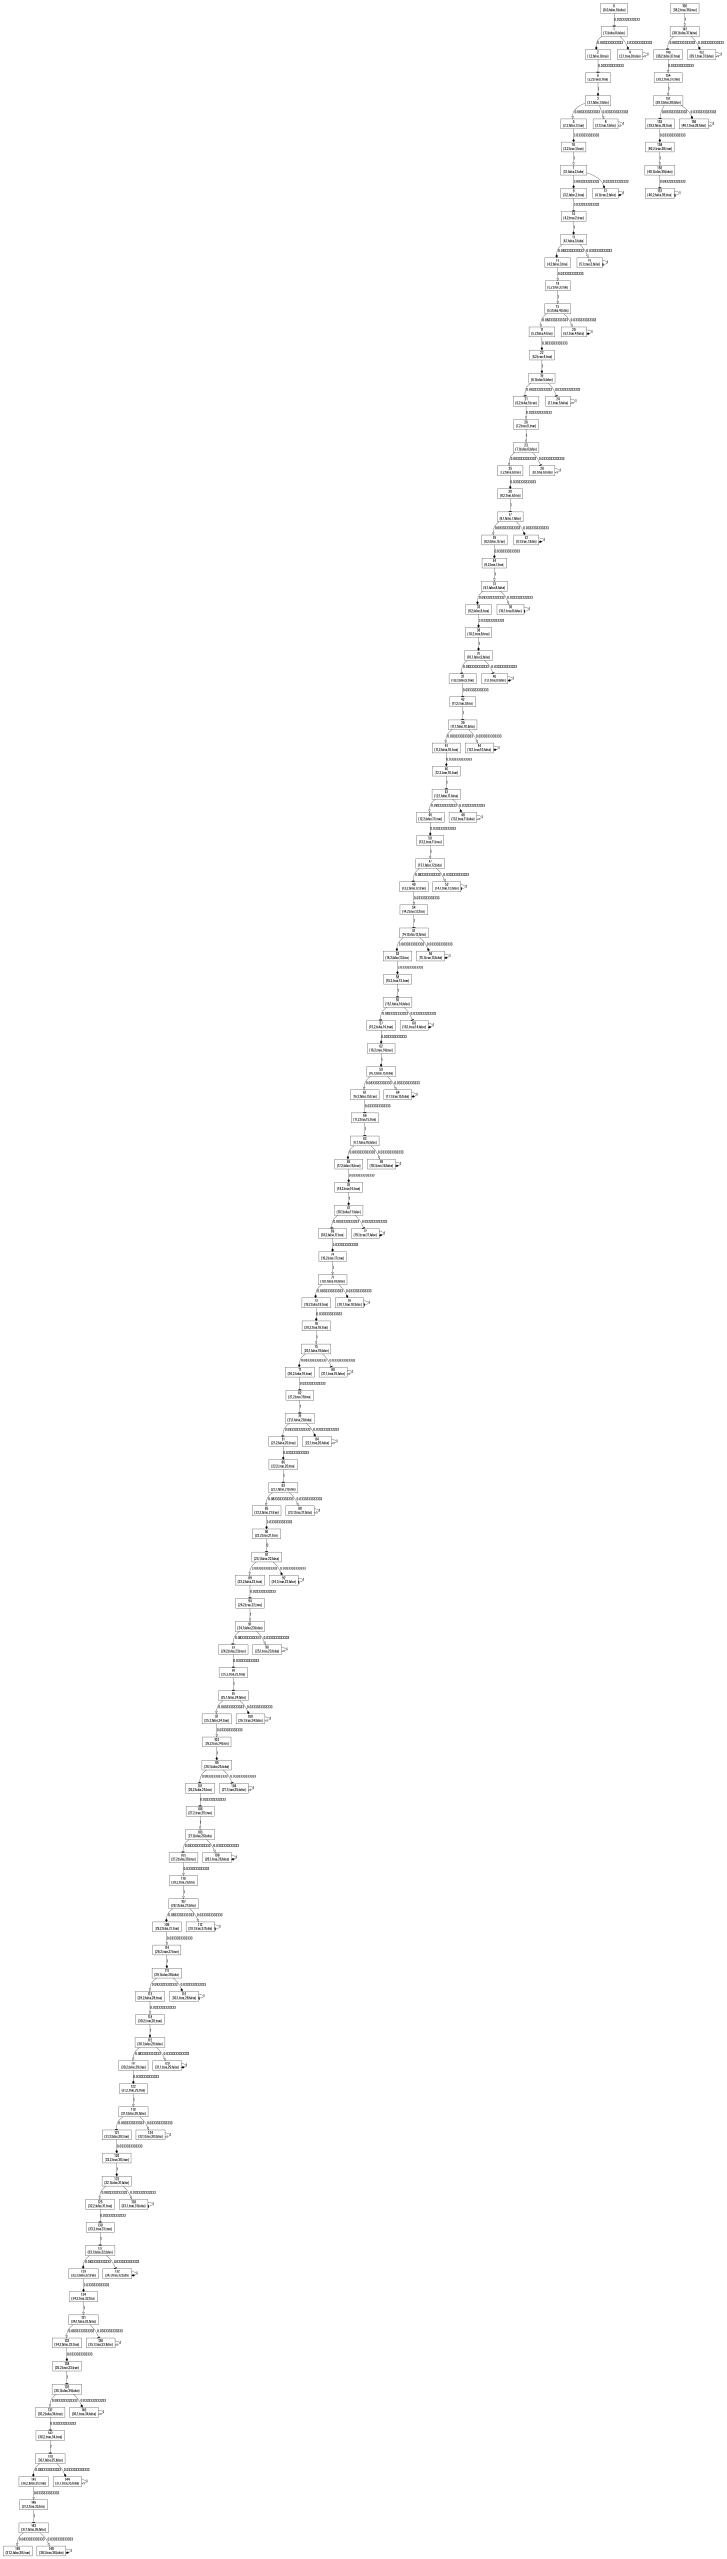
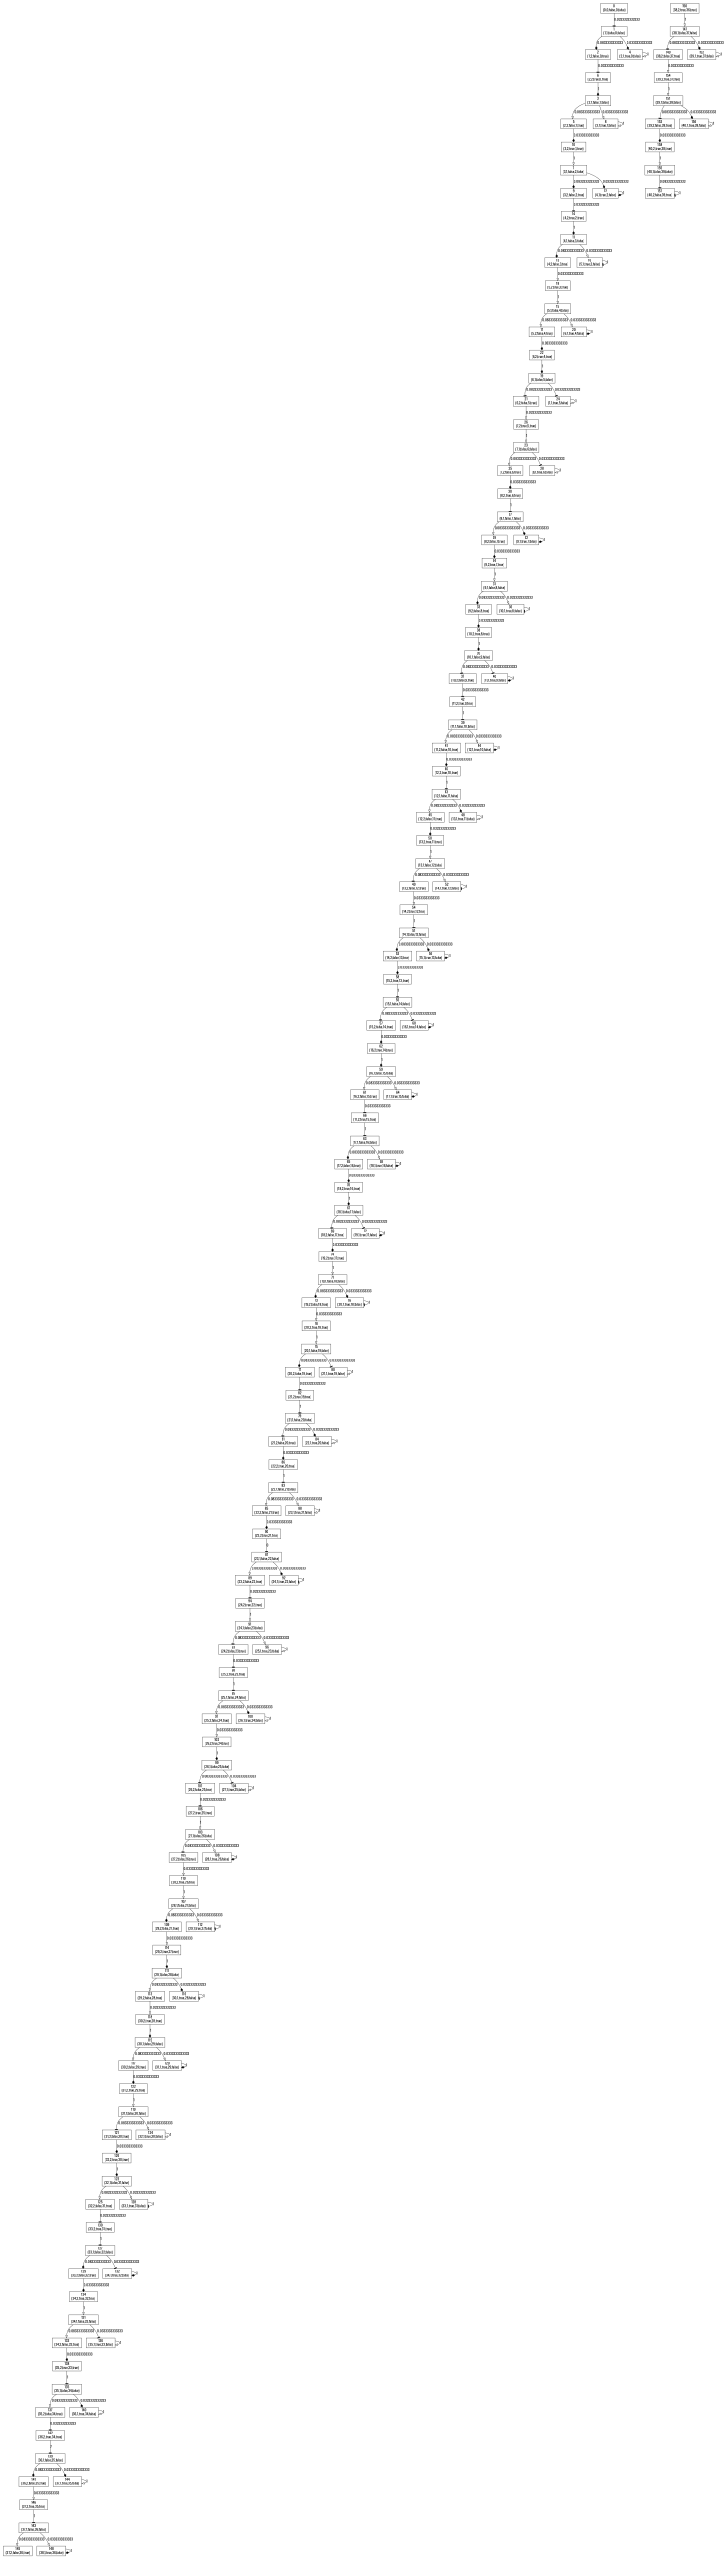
(316, 1313) -> (316, 1313)
